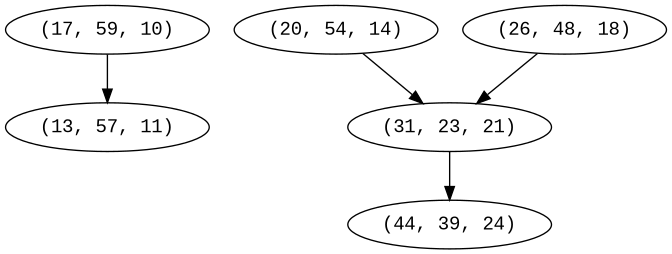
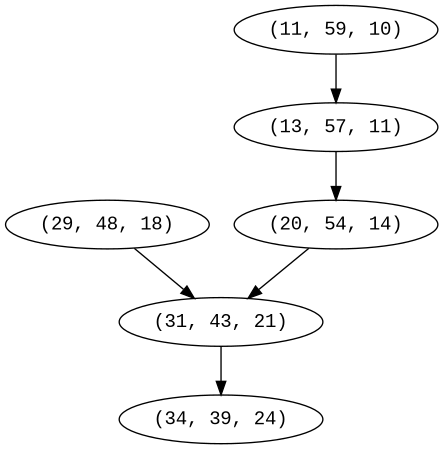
(107, 30) -> (336, 30)
(565, 30) -> (107, 225)
(450, 127) -> (221, 322)
none -> (336, 169)
(450, 225) -> (221, 419)
